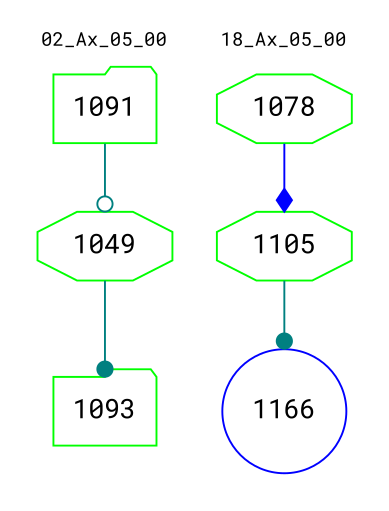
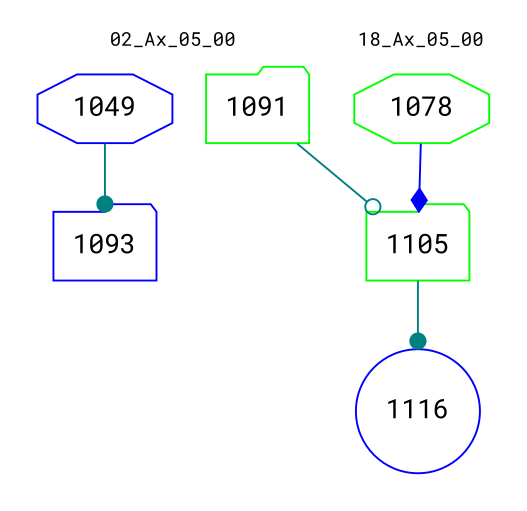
(105, 170) -> (332, 173)
(105, 246) -> (105, 109)
(284, 246) -> (418, 246)
(105, 411) -> (105, 246)
(284, 411) -> (418, 411)
